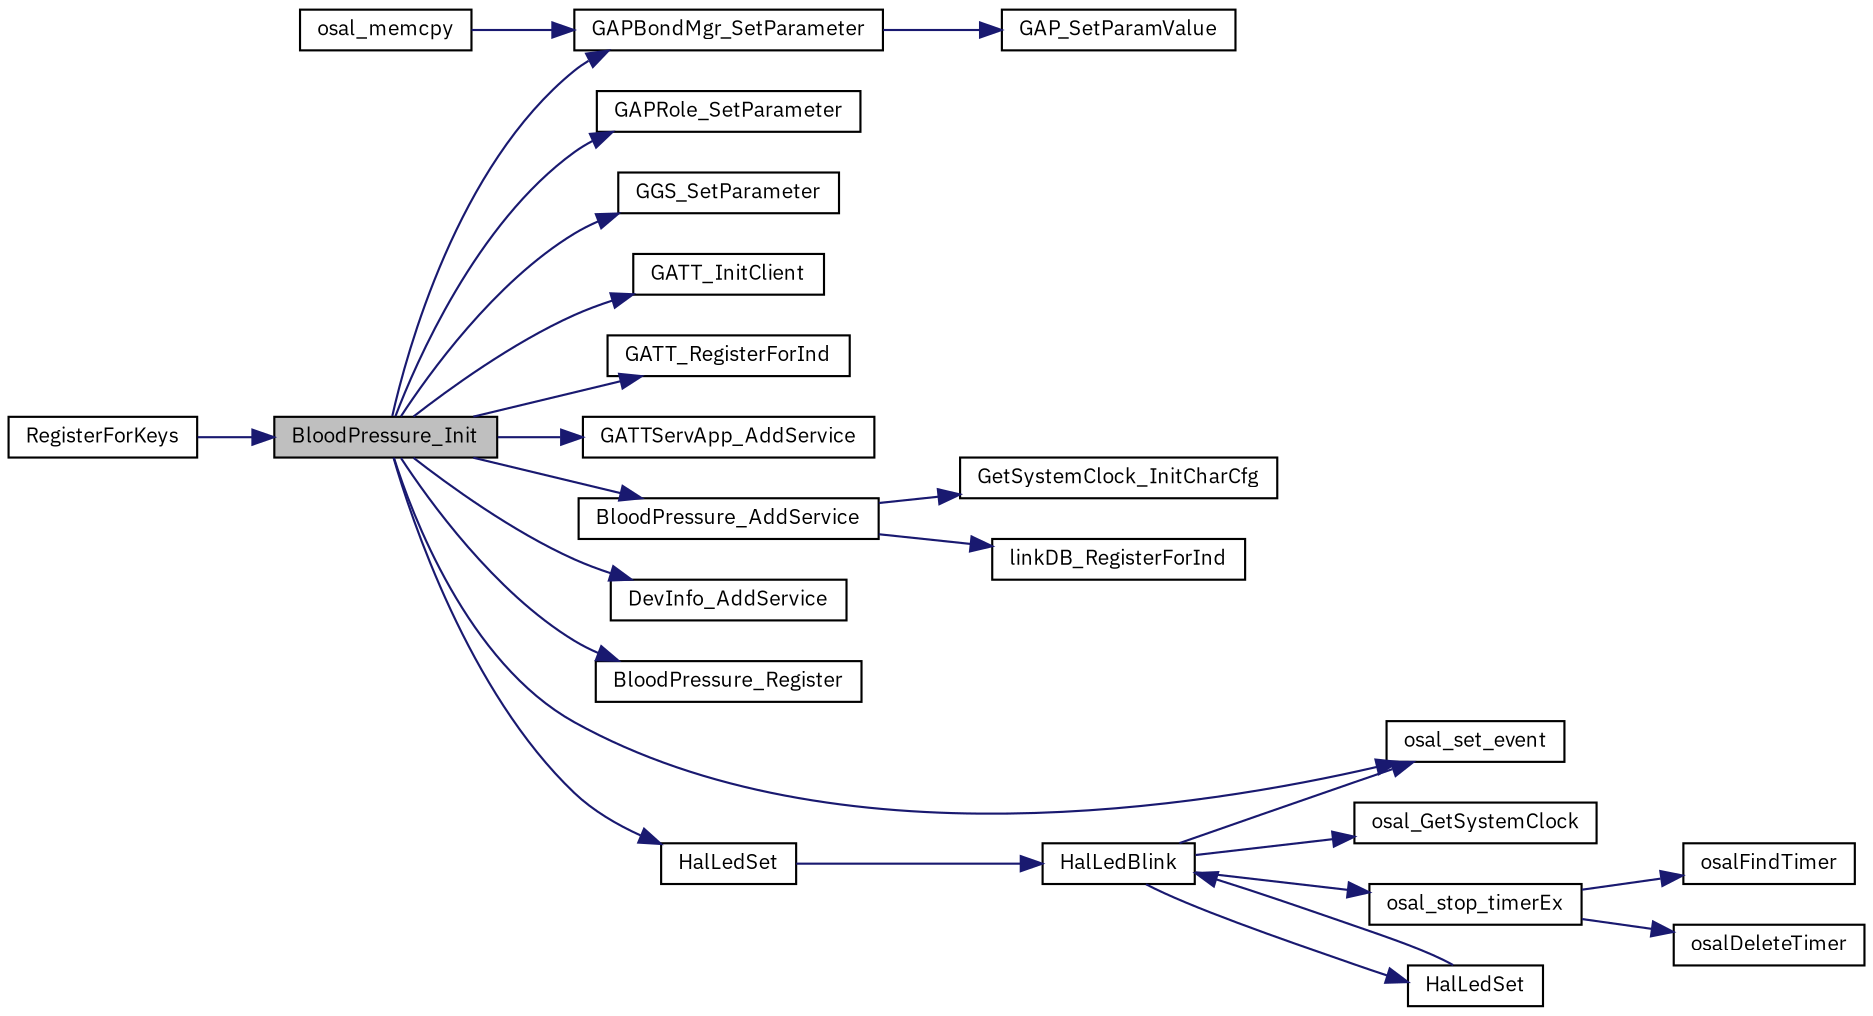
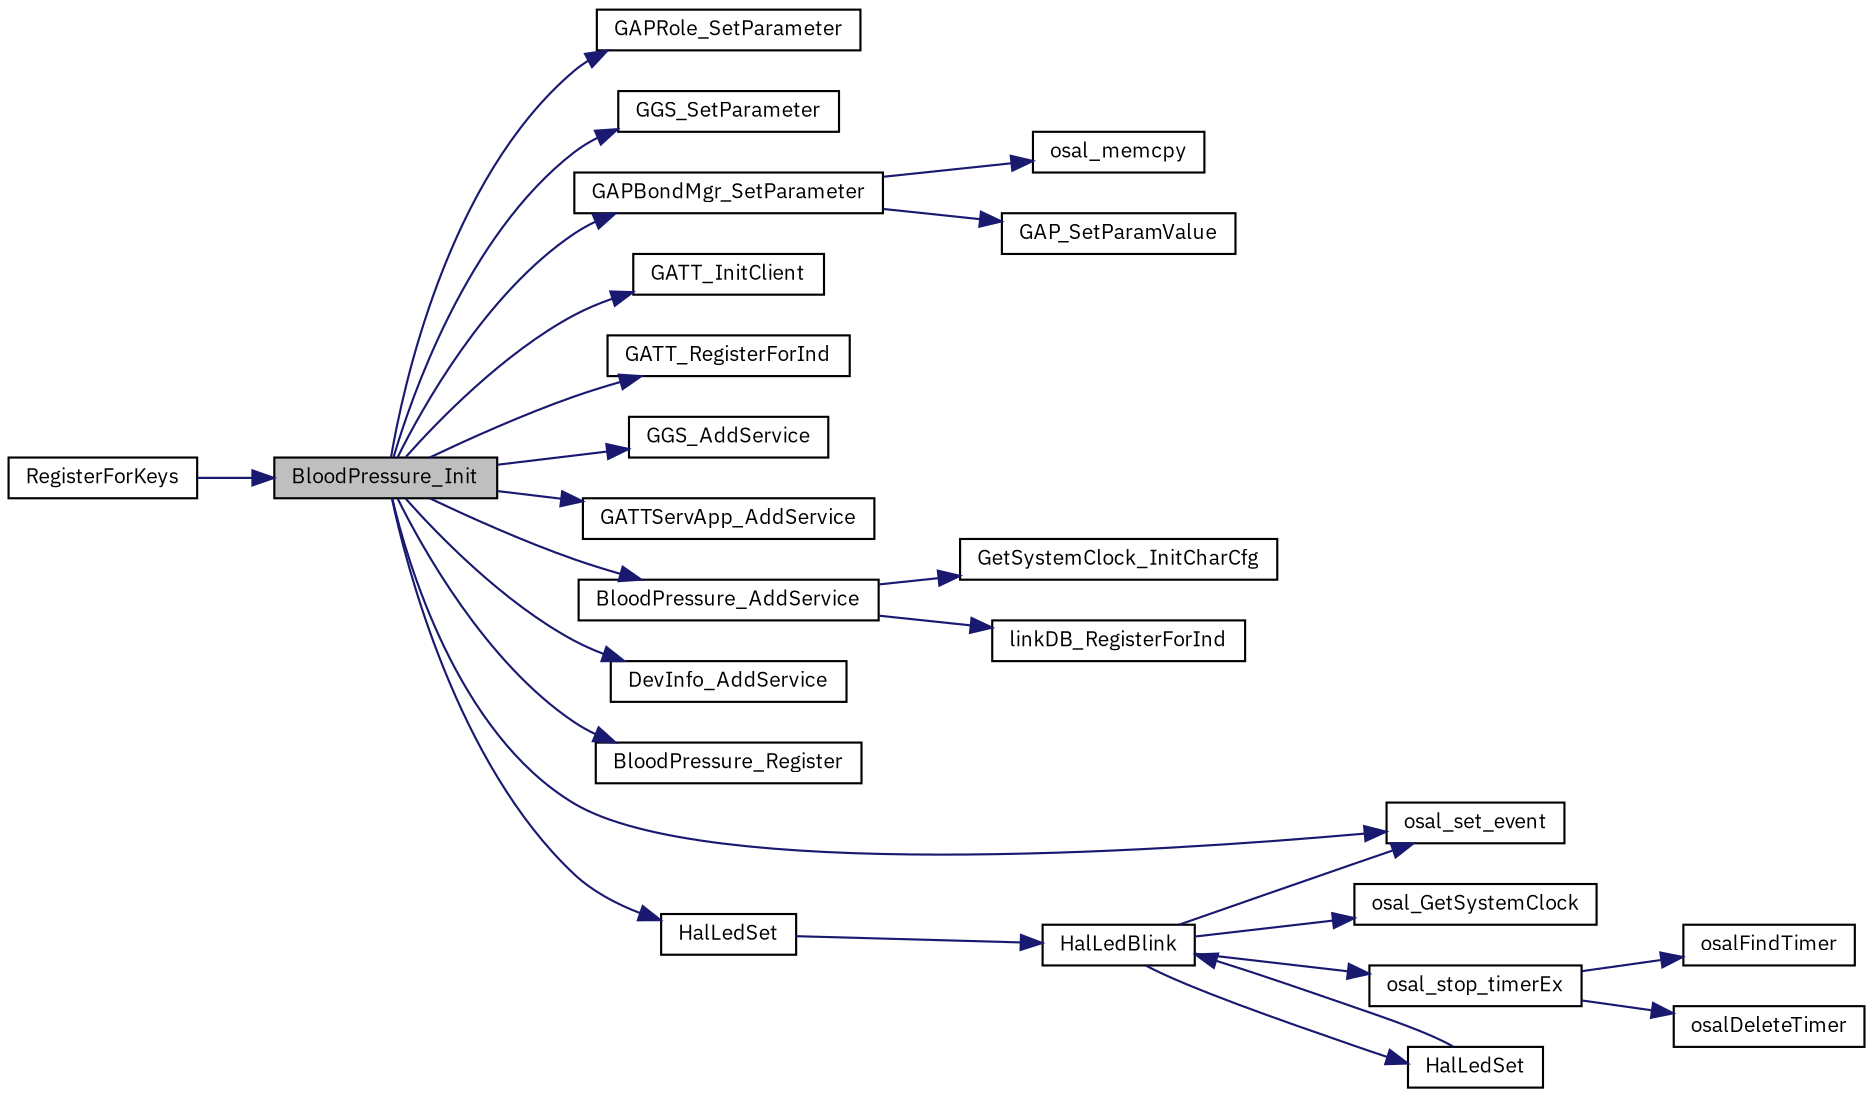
(512, 30) -> (947, 170)
none -> (729, 437)
